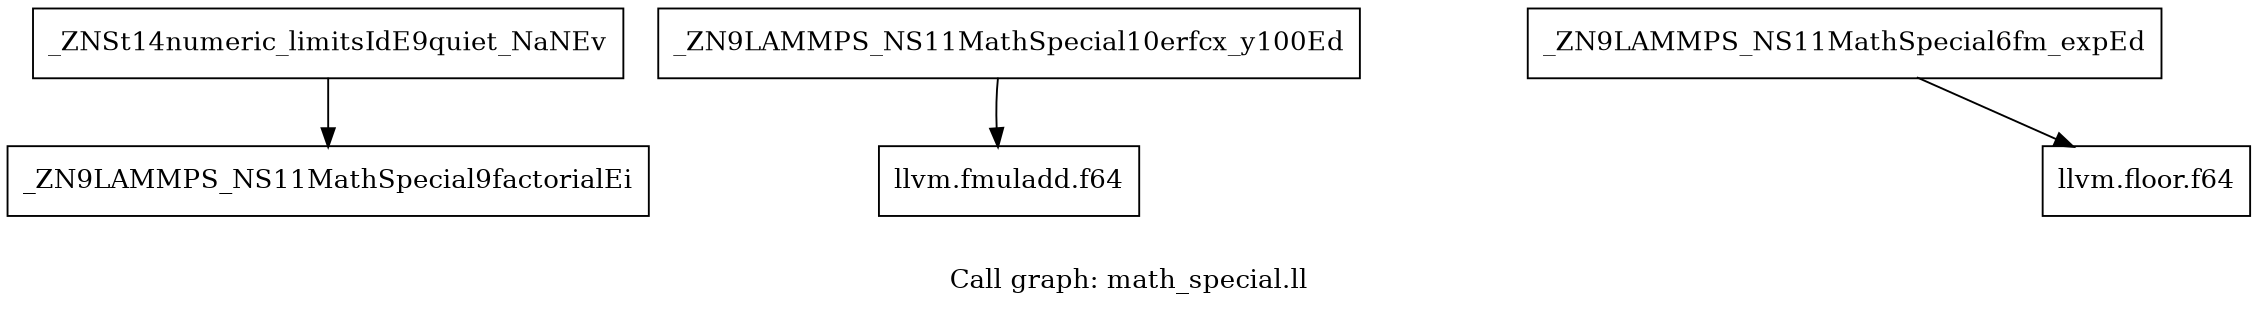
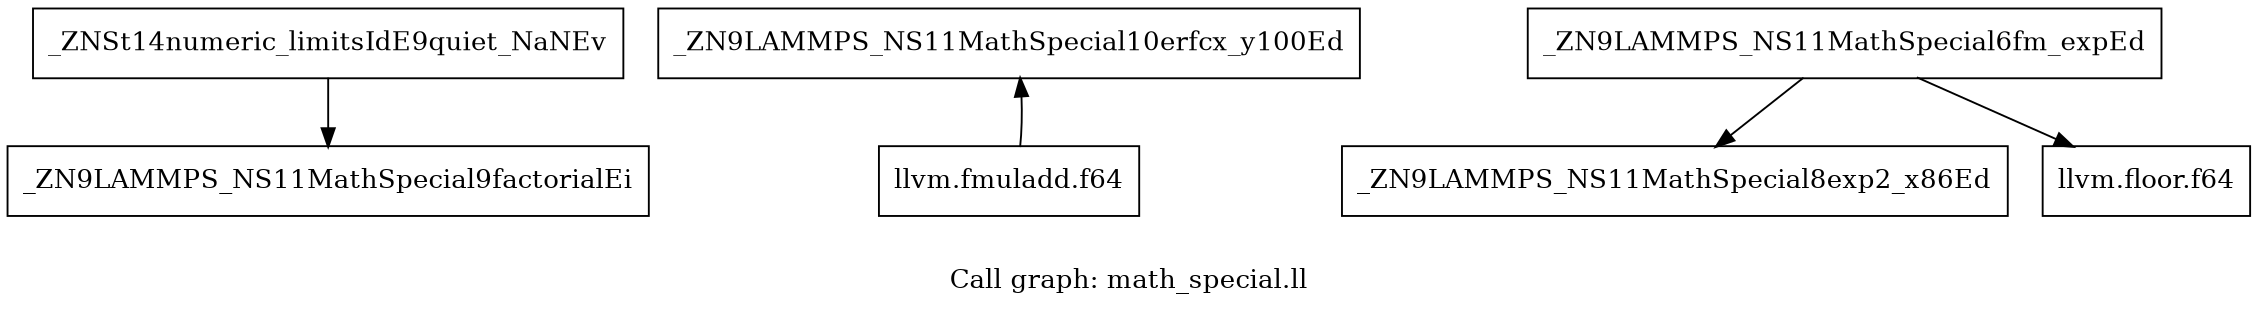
(996, 103) -> (1022, 122)
none -> (1675, 181)
